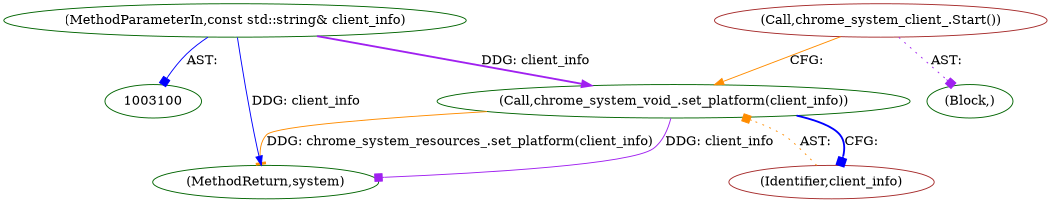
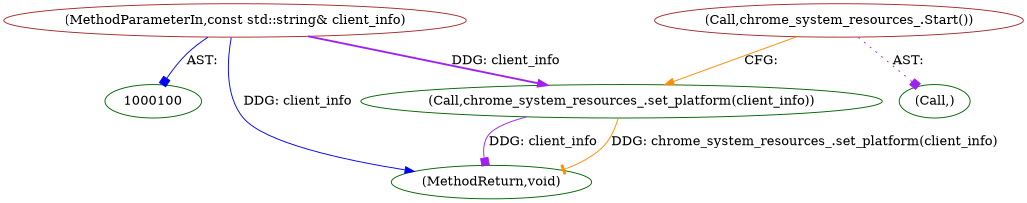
(235, 20) -> (235, 20)
(881, 20) -> (839, 20)
(153, 101) -> (153, 101)
(674, 101) -> (622, 101)
(970, 101) -> (935, 101)
(266, 182) -> (491, 182)
(832, 182) -> none
